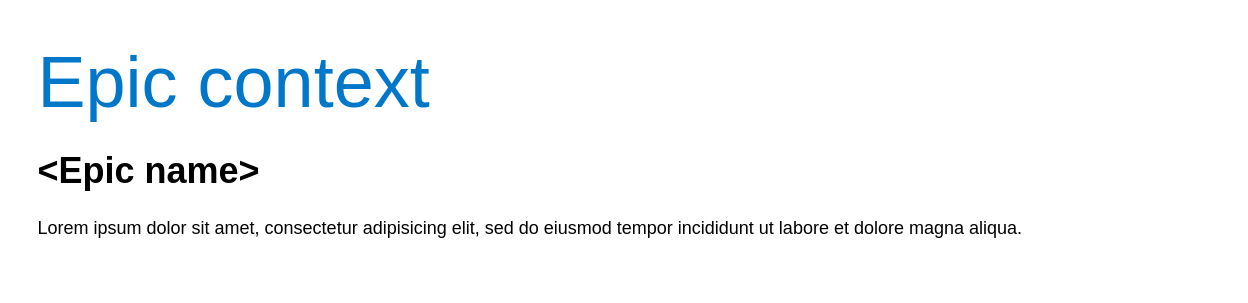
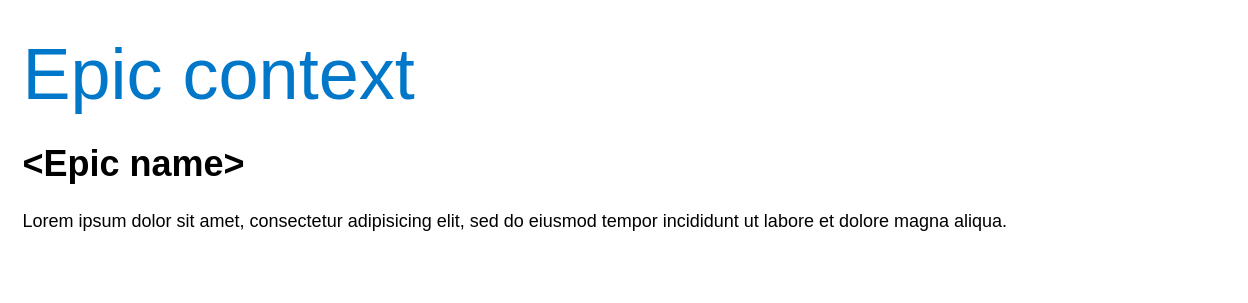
(623, 151) -> (608, 143)
